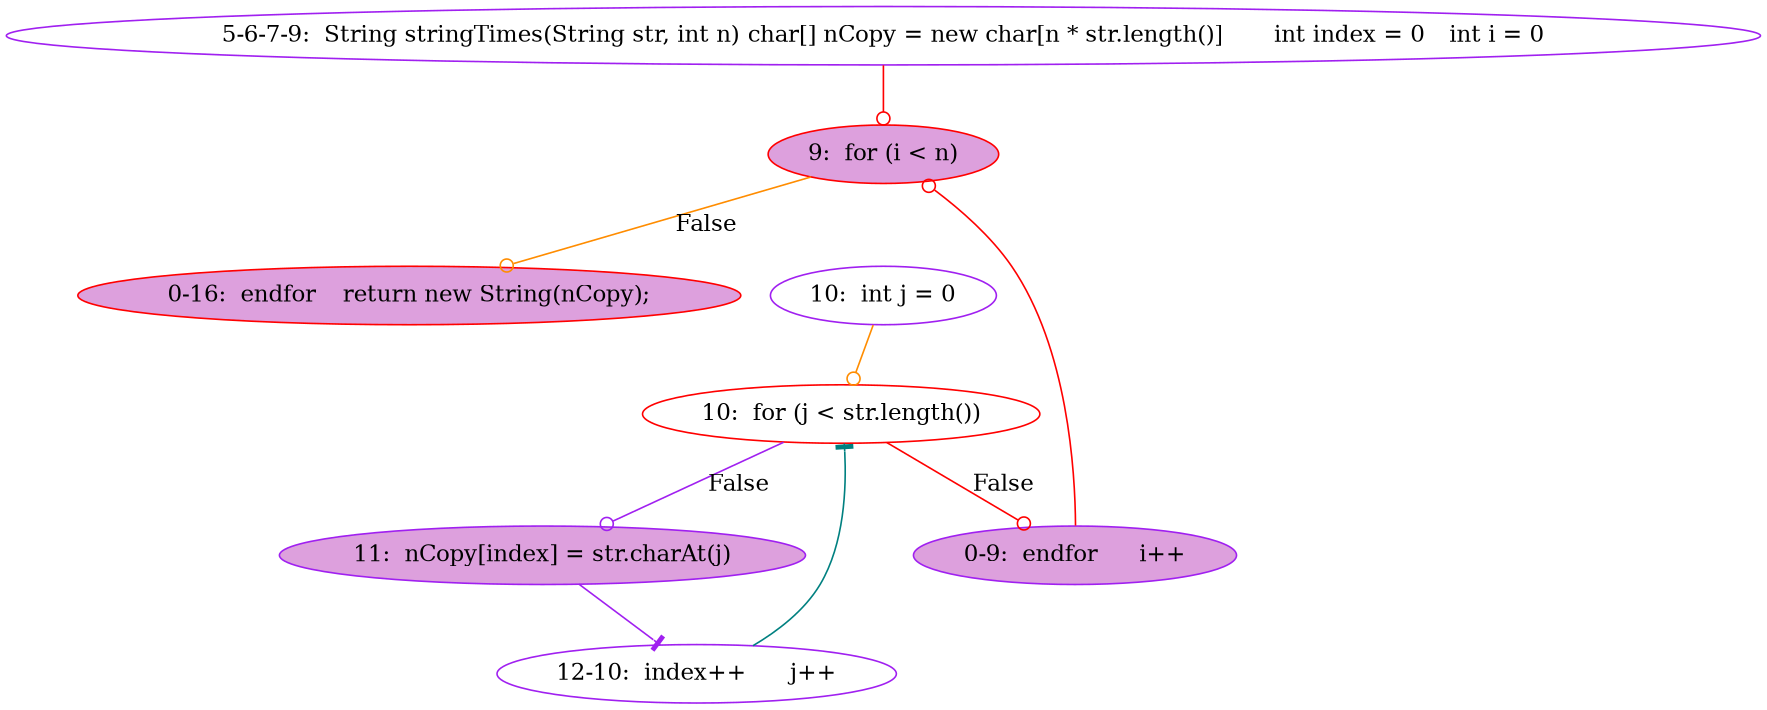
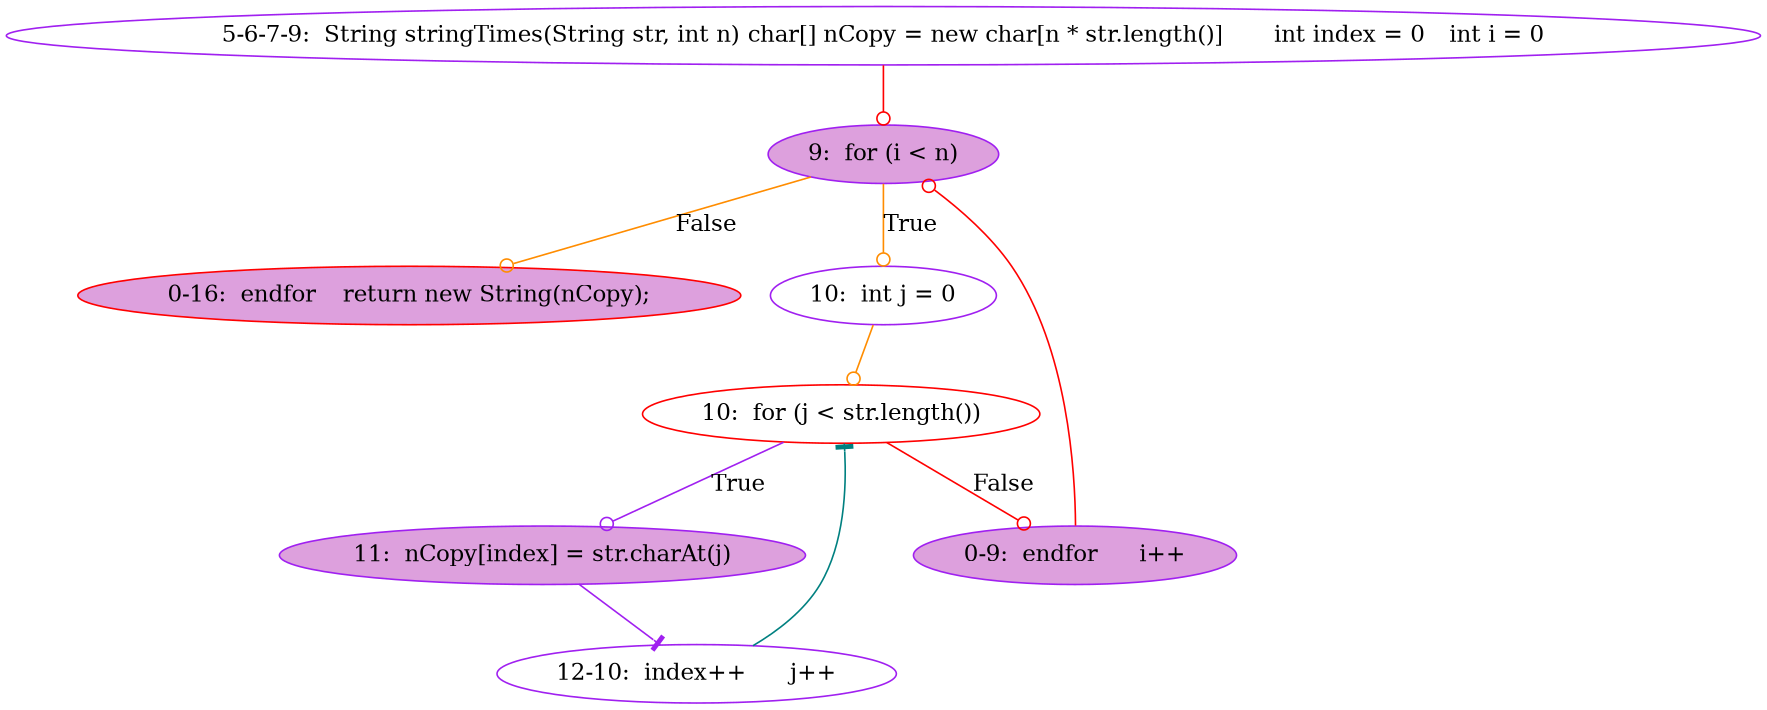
(883, 154) -> (883, 154)
none -> (883, 218)
(739, 485) -> (739, 485)
